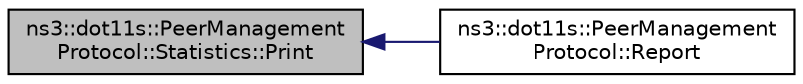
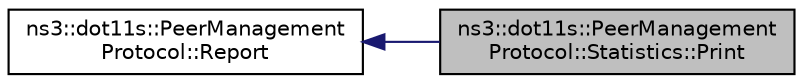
(412, 42) -> (412, 42)
